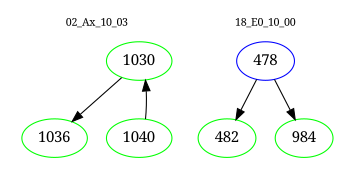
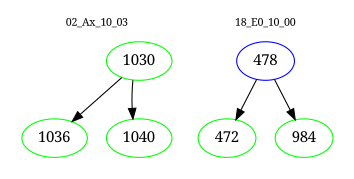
(146, 105) -> (132, 94)
(227, 138) -> (227, 138)
